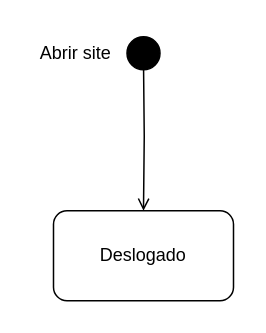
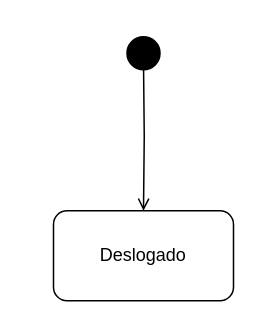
(76, 53) -> none
